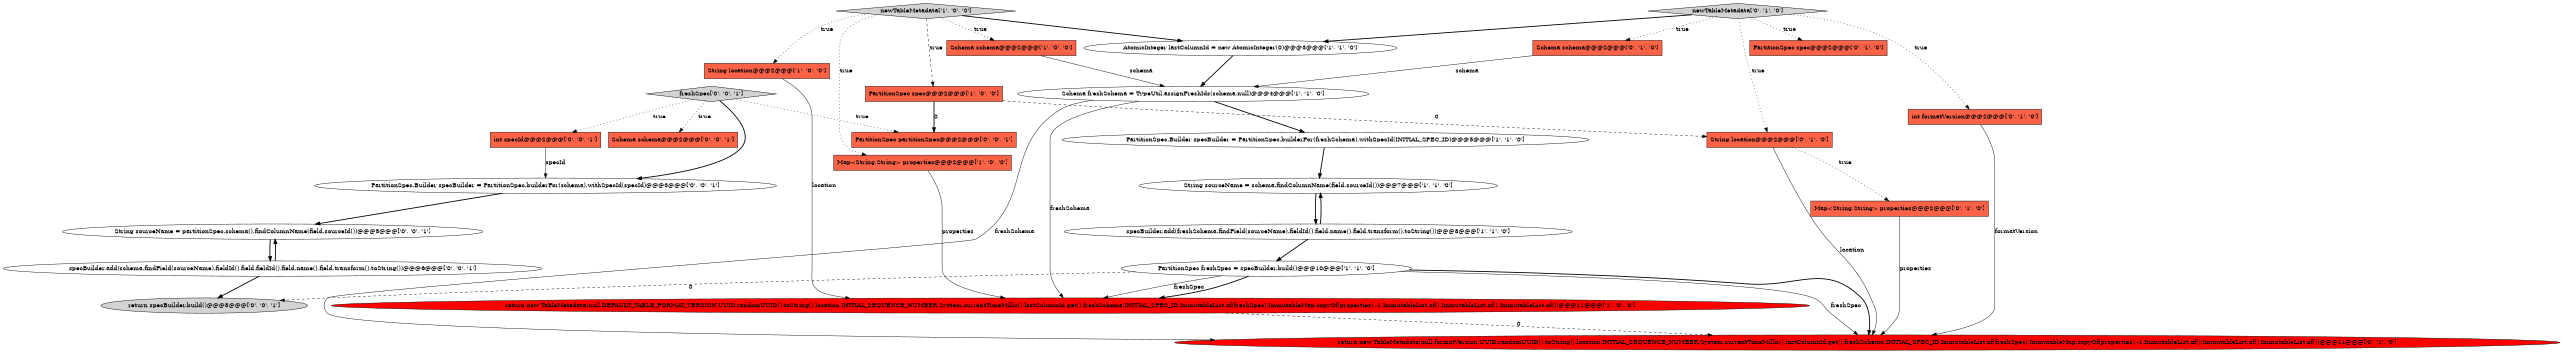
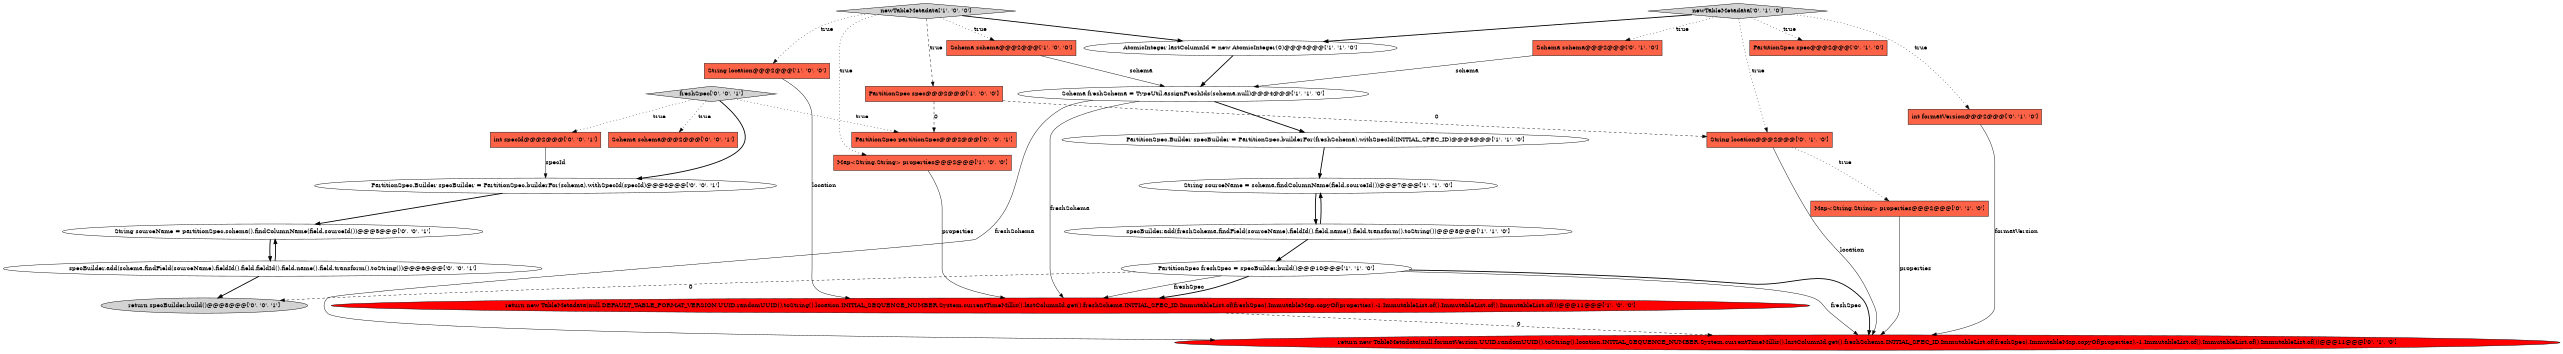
(934, 115) -> (934, 115)
